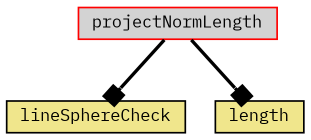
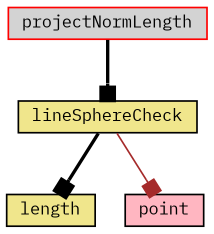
(213, 64) -> (84, 157)
none -> (164, 210)
